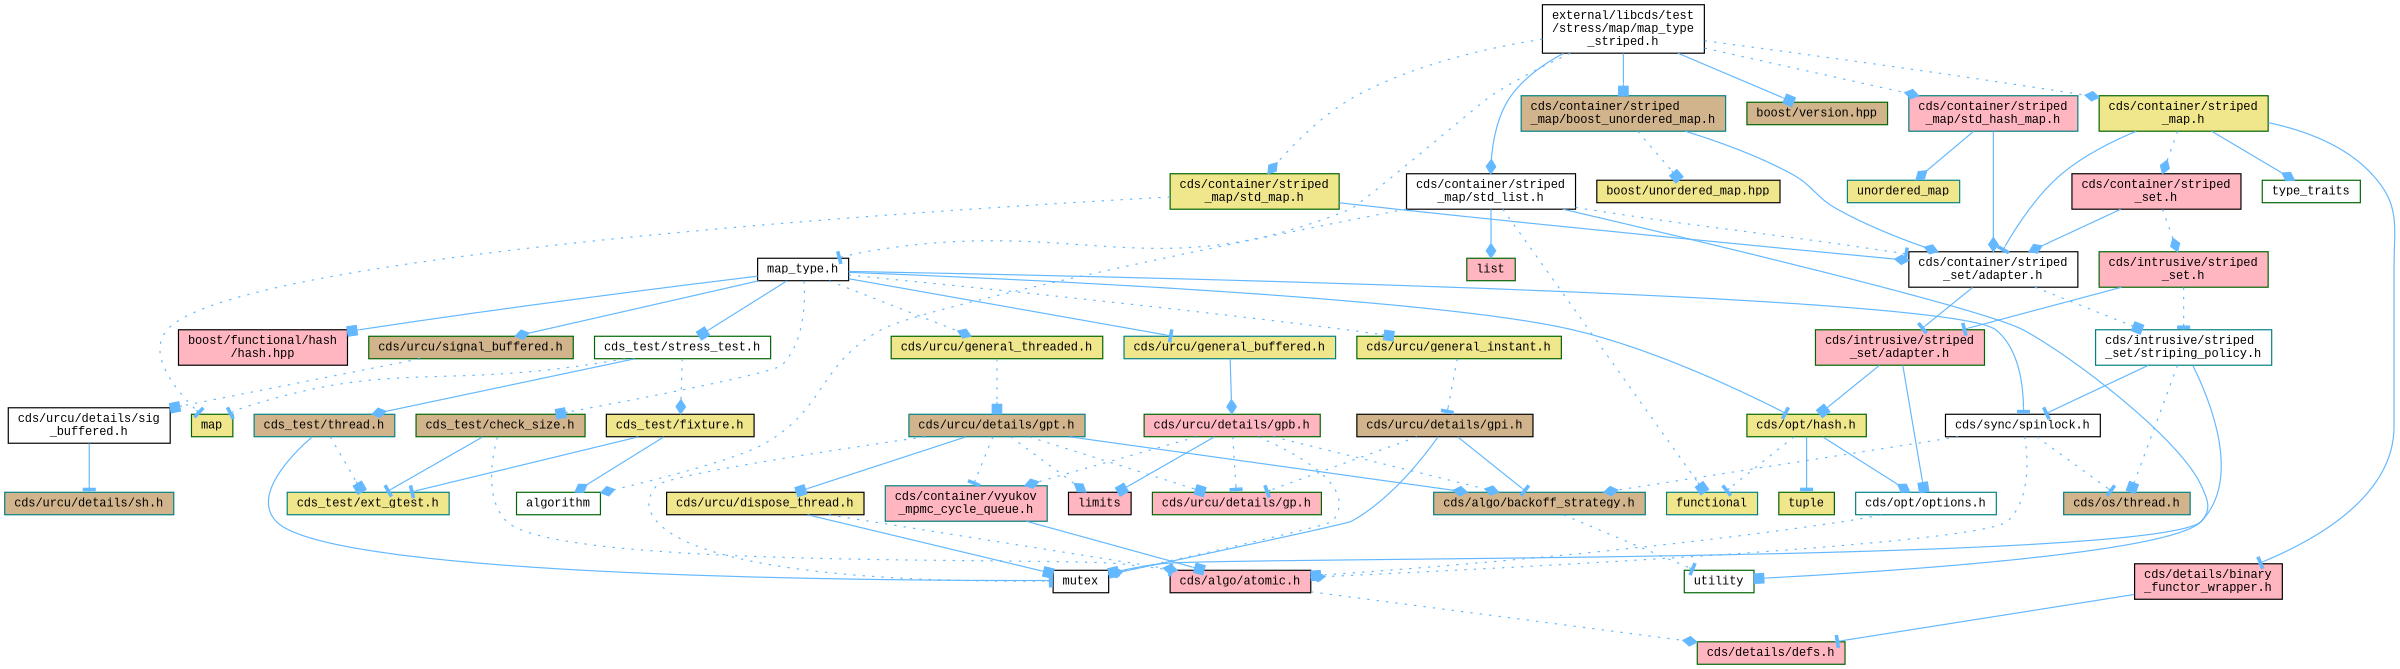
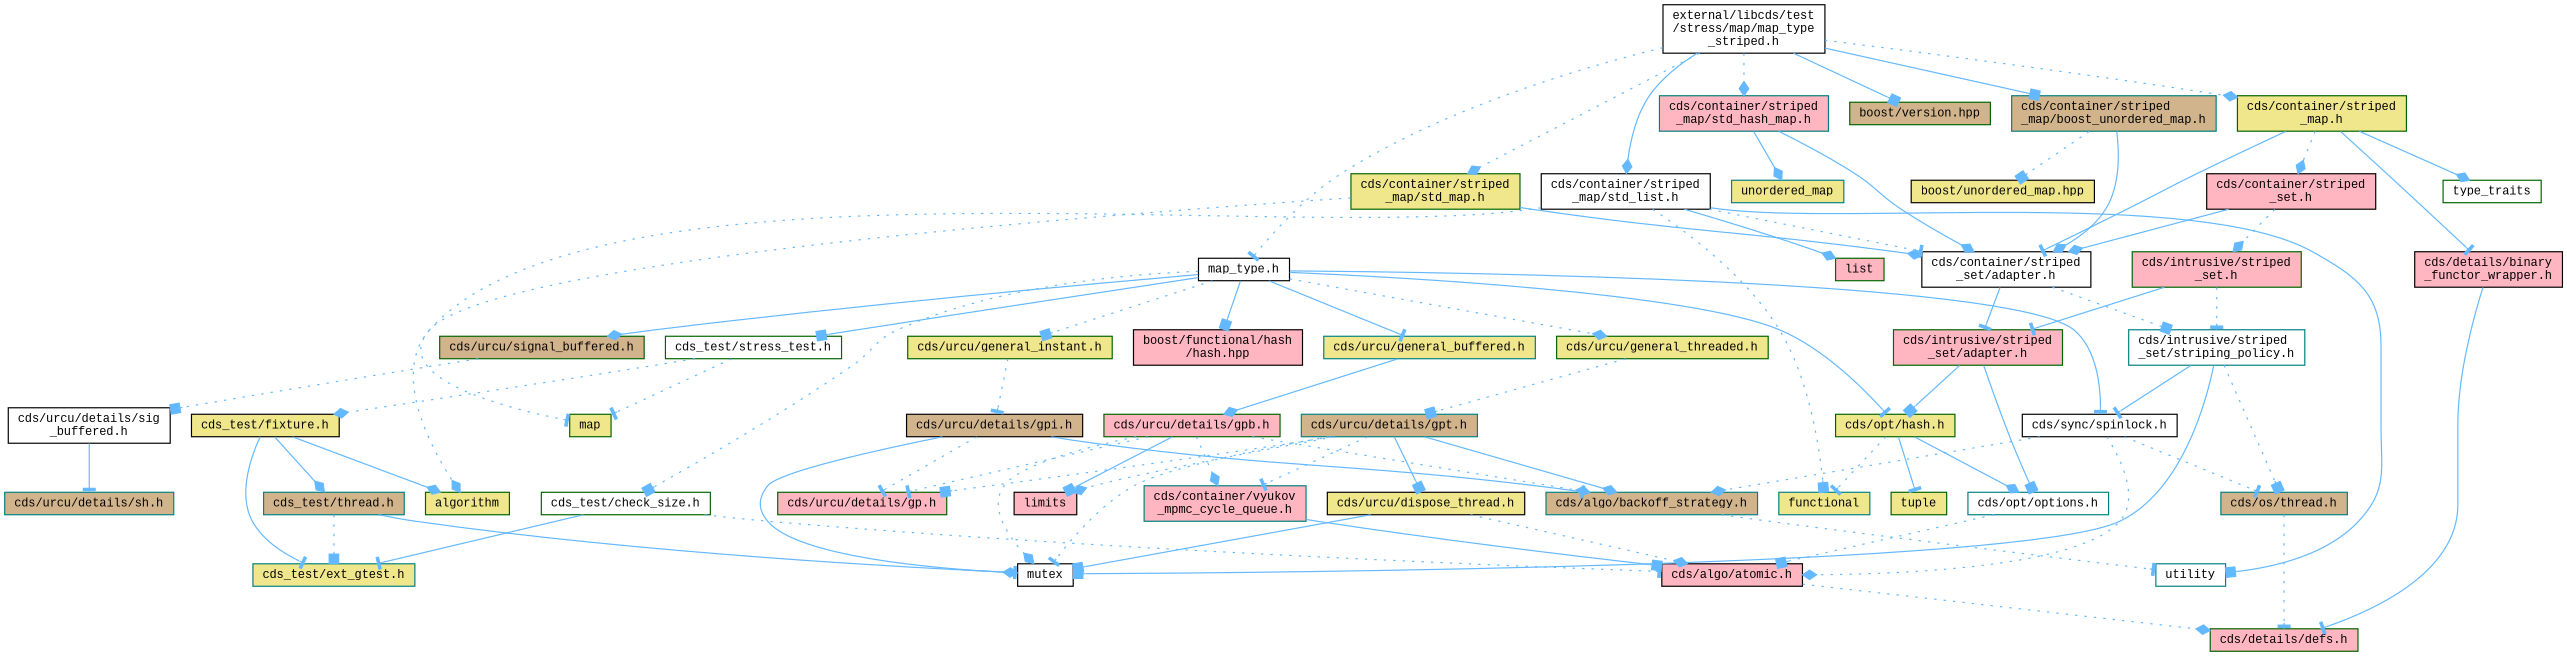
(510, 385) -> (295, 459)
(501, 426) -> (626, 504)
(558, 504) -> (467, 504)
none -> (2284, 571)
(1719, 582) -> (2191, 575)
